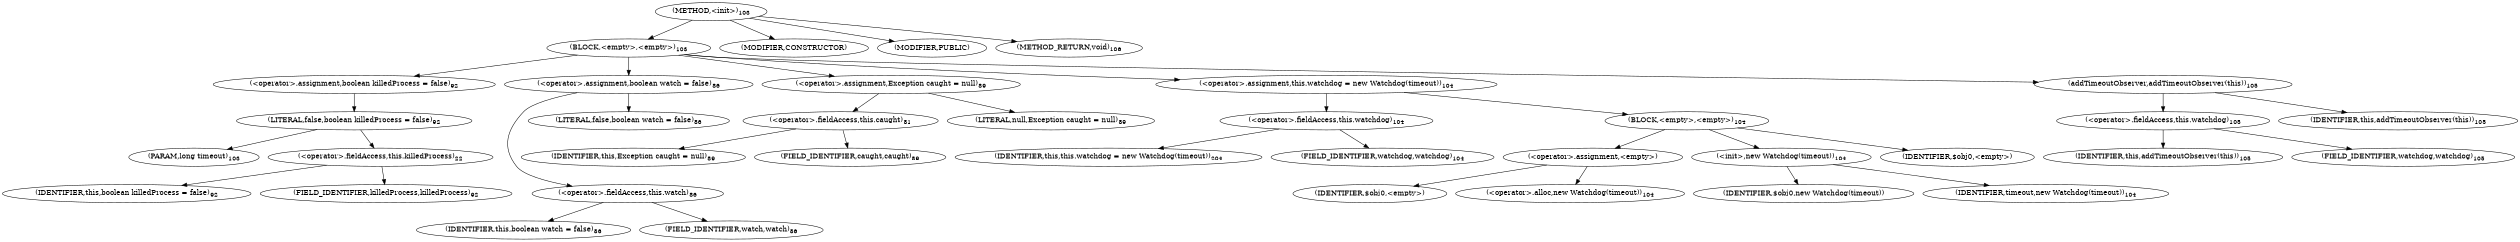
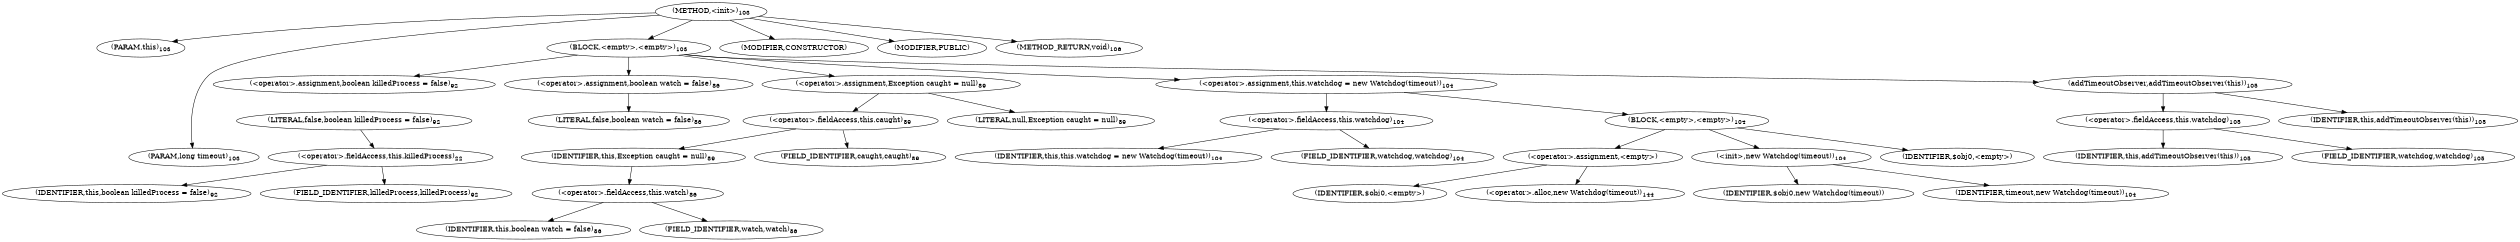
none -> (141, 48)
(354, 100) -> none
(908, 120) -> (908, 120)
(509, 136) -> (631, 173)
(275, 139) -> (396, 37)
(1217, 156) -> (1217, 156)
(1648, 193) -> (1648, 193)
